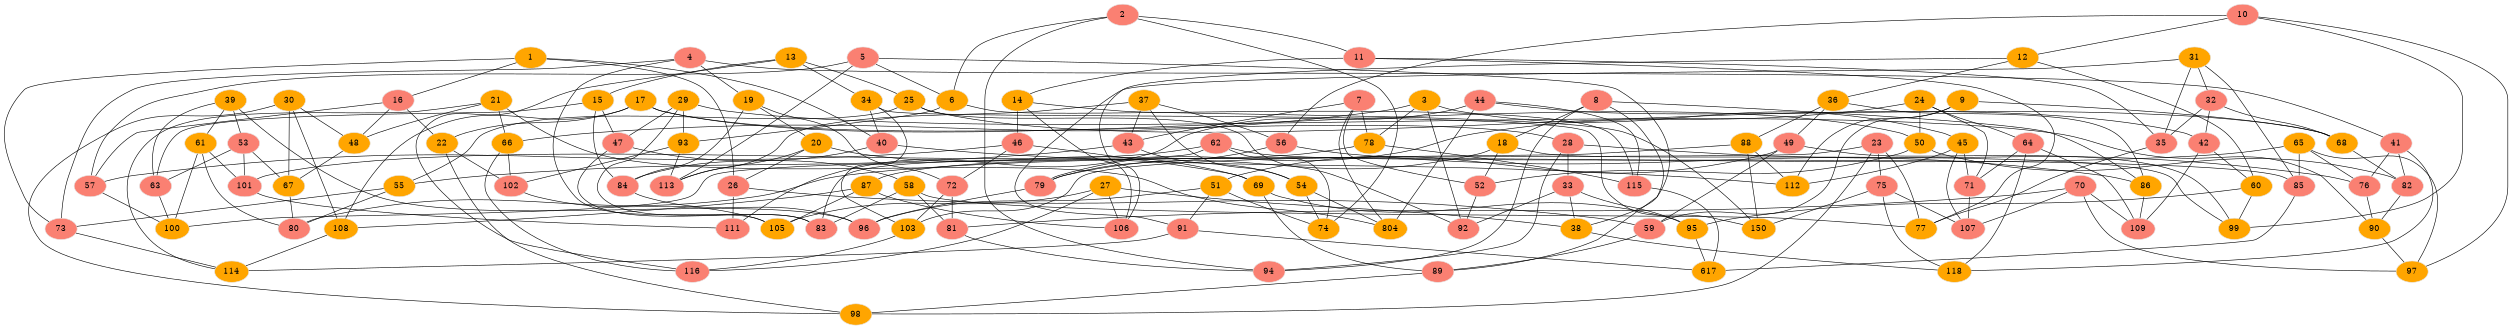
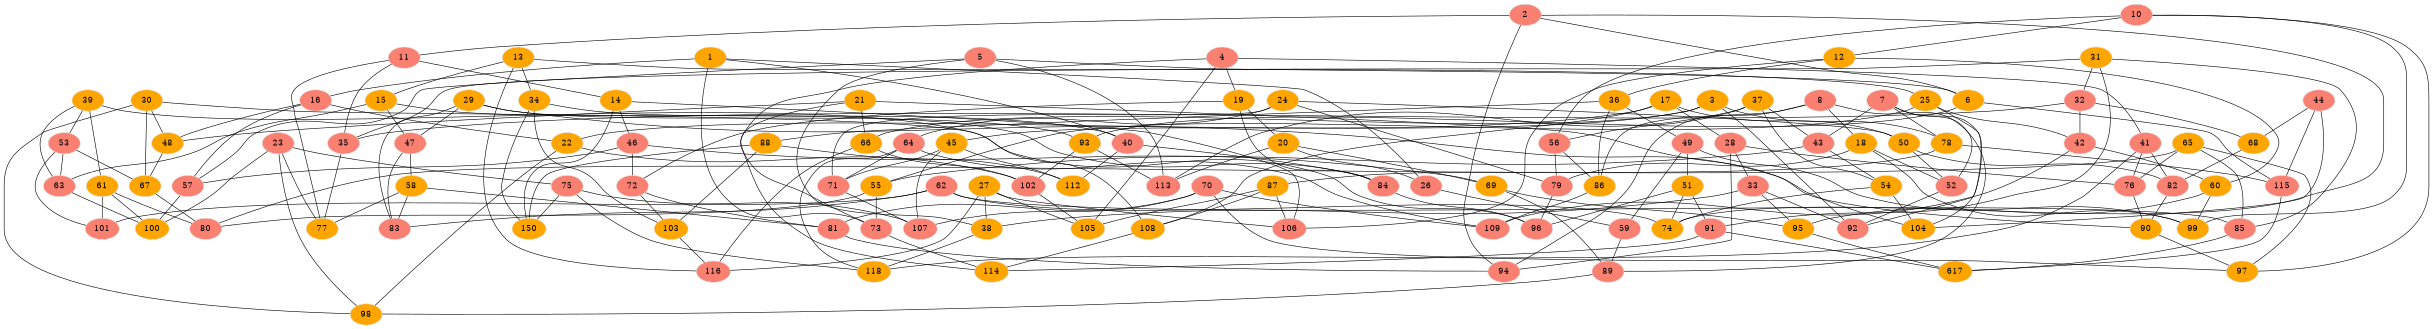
(1963, 100) -> none
(733, 229) -> none
(1390, 229) -> (1918, 229)
